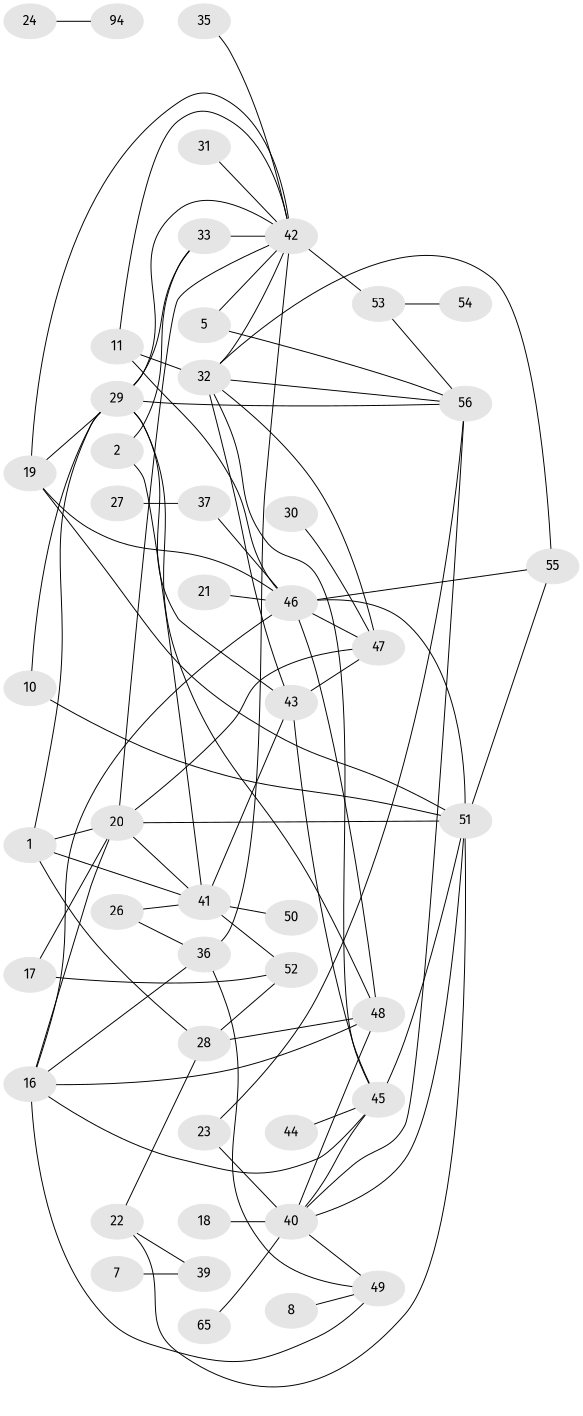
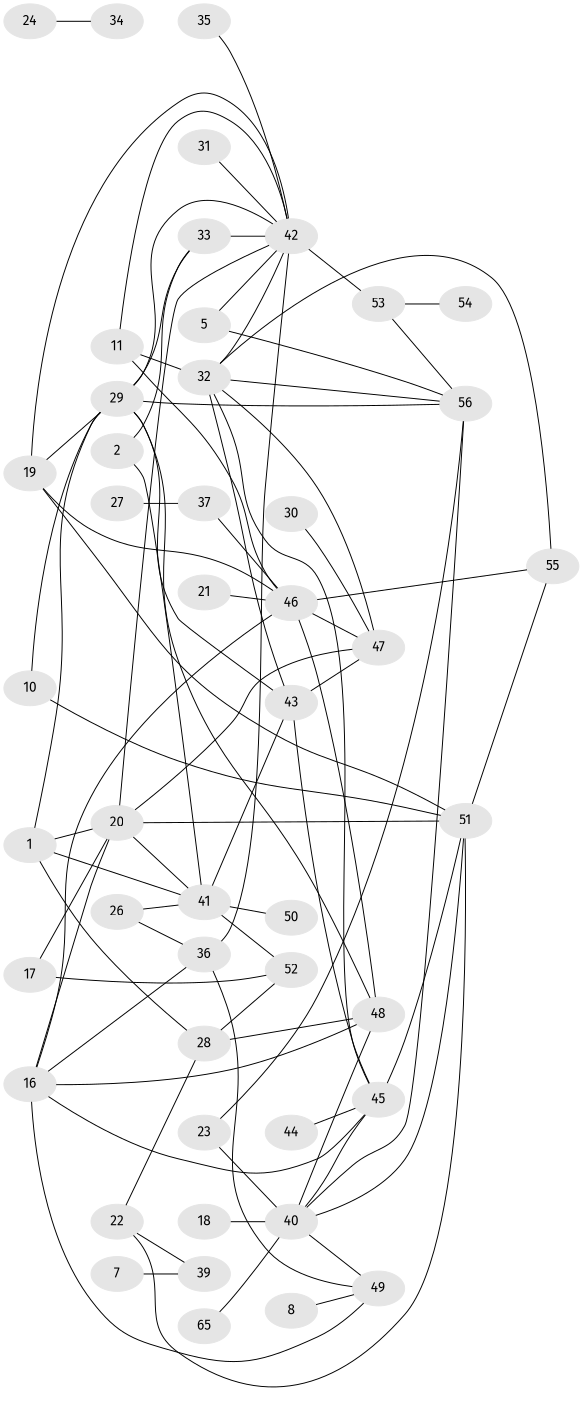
(117, 21) -> (117, 21)
(436, 663) -> none
